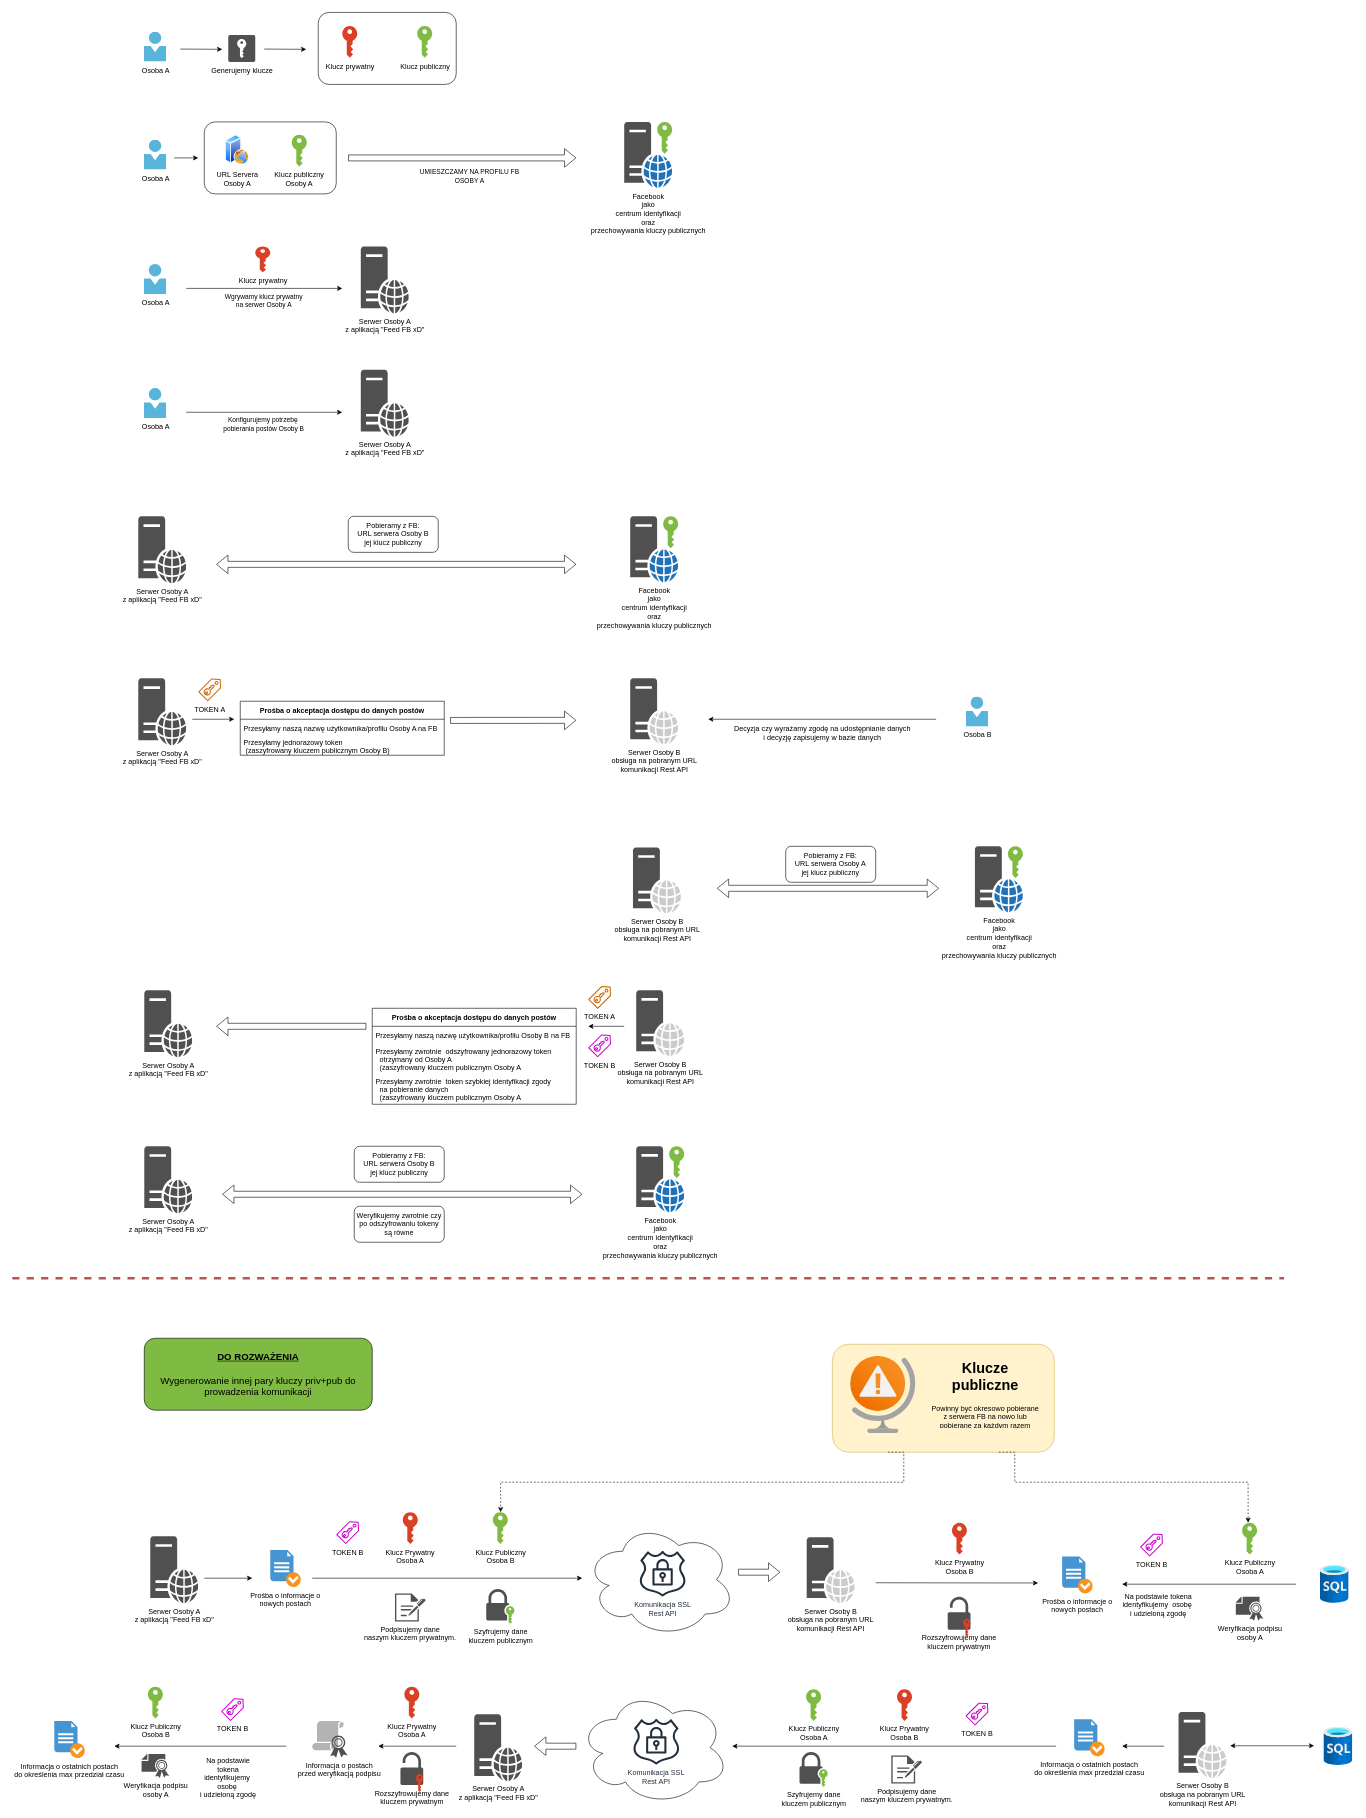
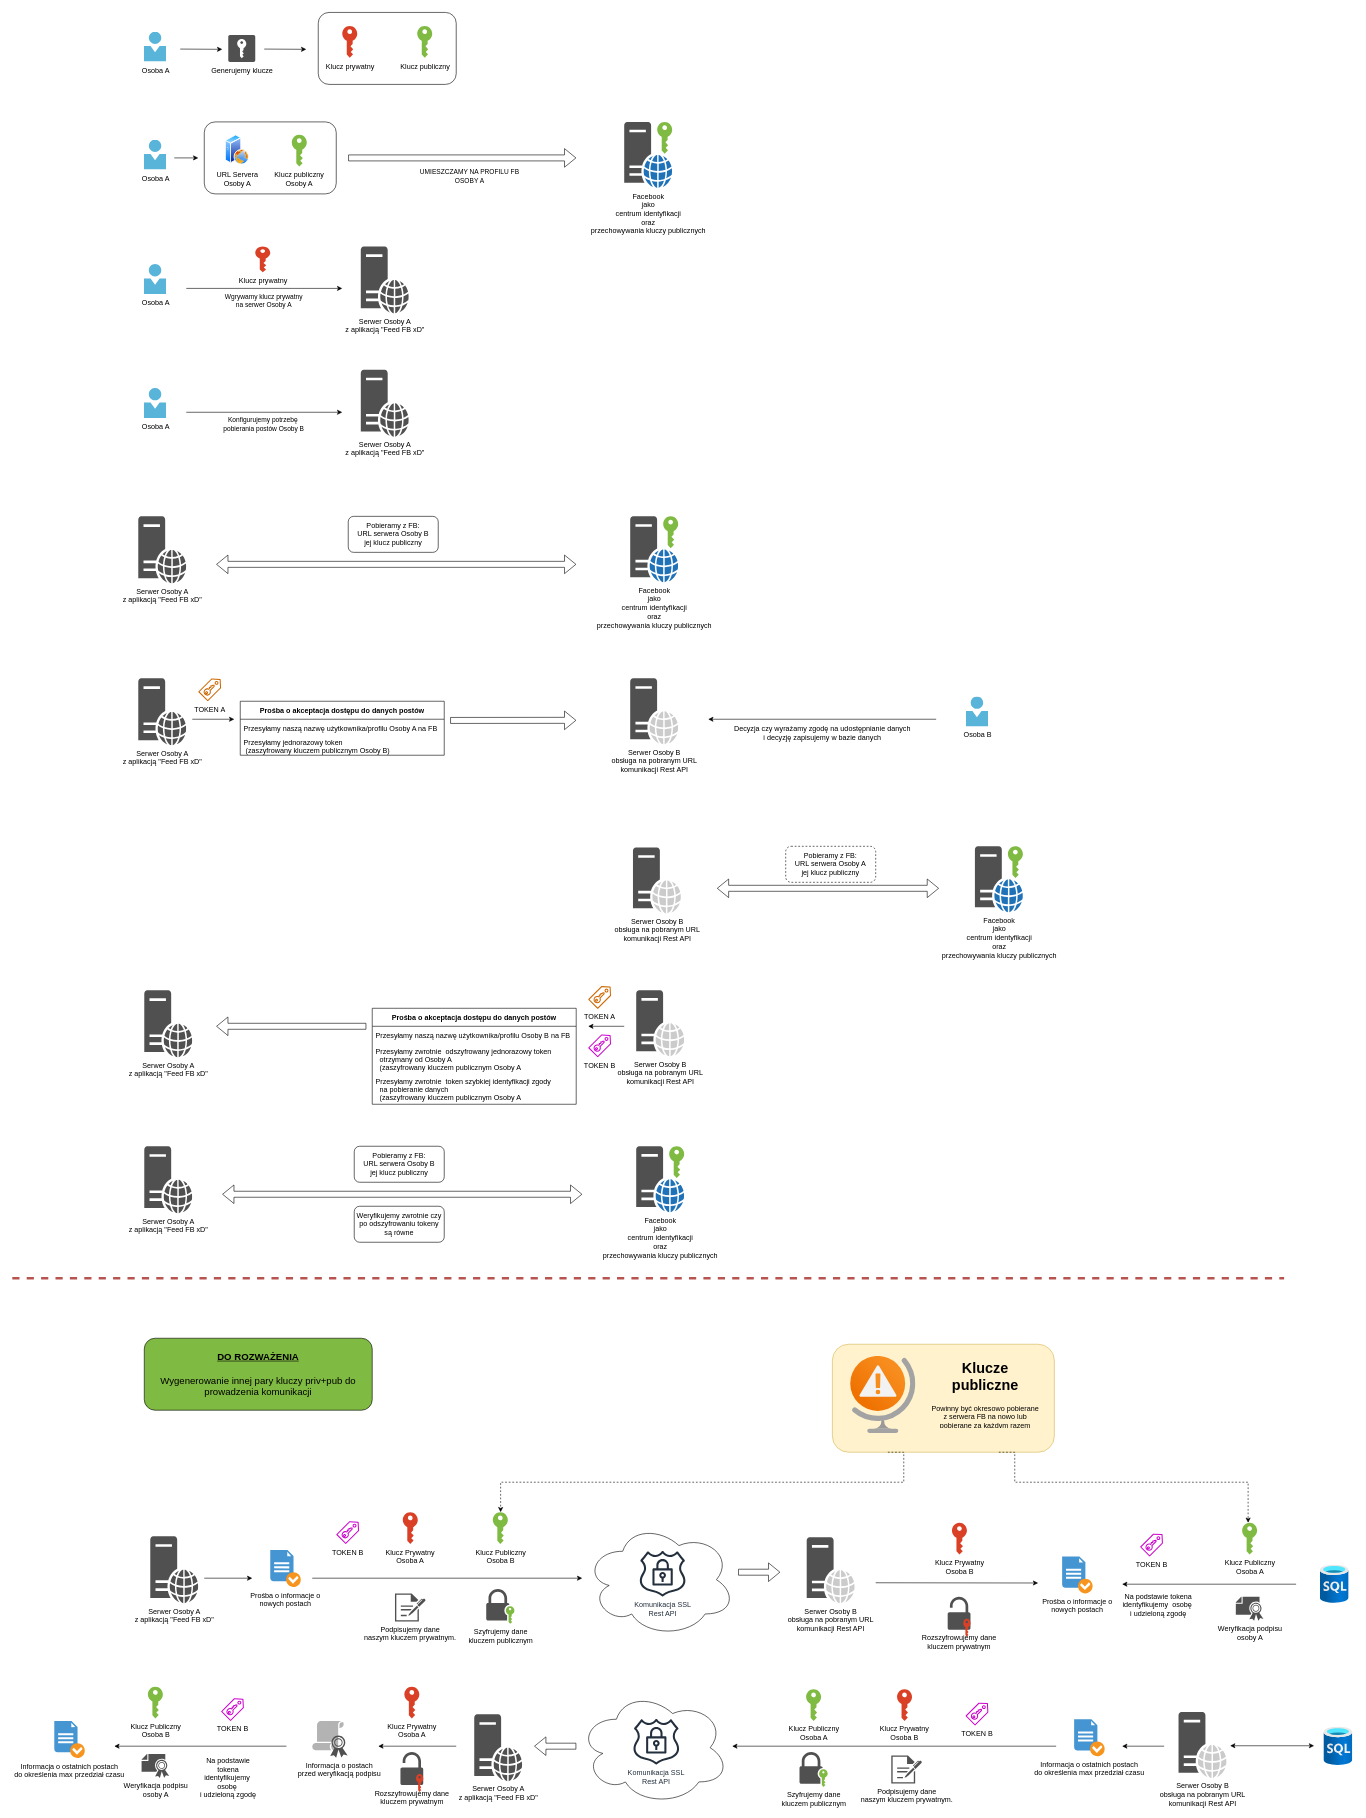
(831, 864) -> (831, 864)
